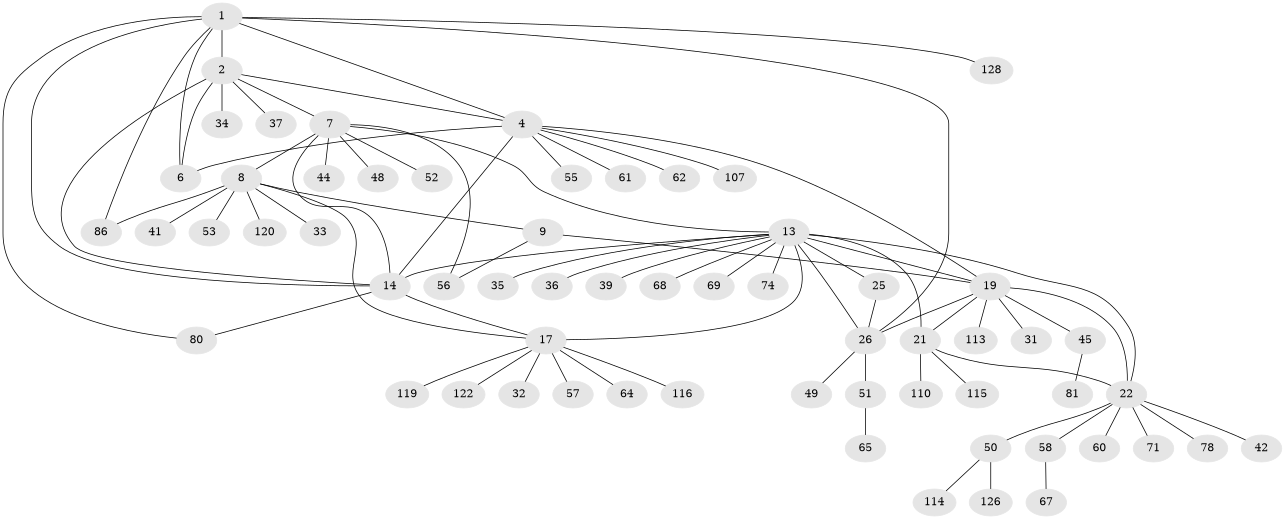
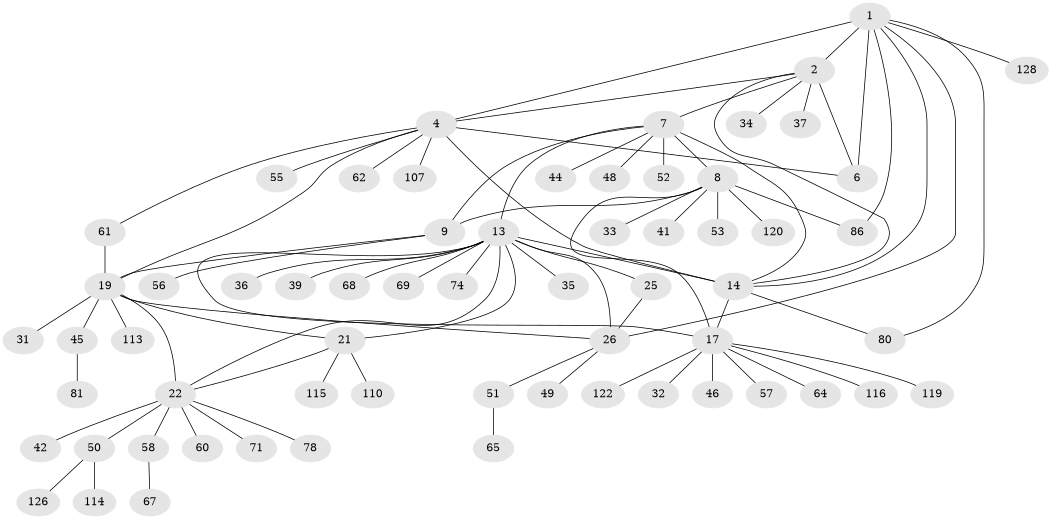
(457, 163) -> (537, 151)
(902, 263) -> (105, 260)
none -> (712, 394)
